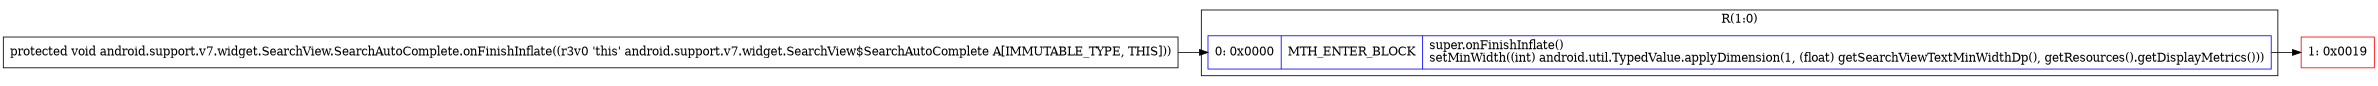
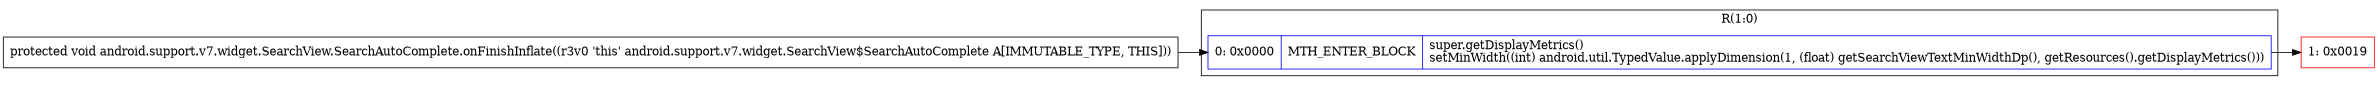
(1497, 46) -> (1507, 46)
